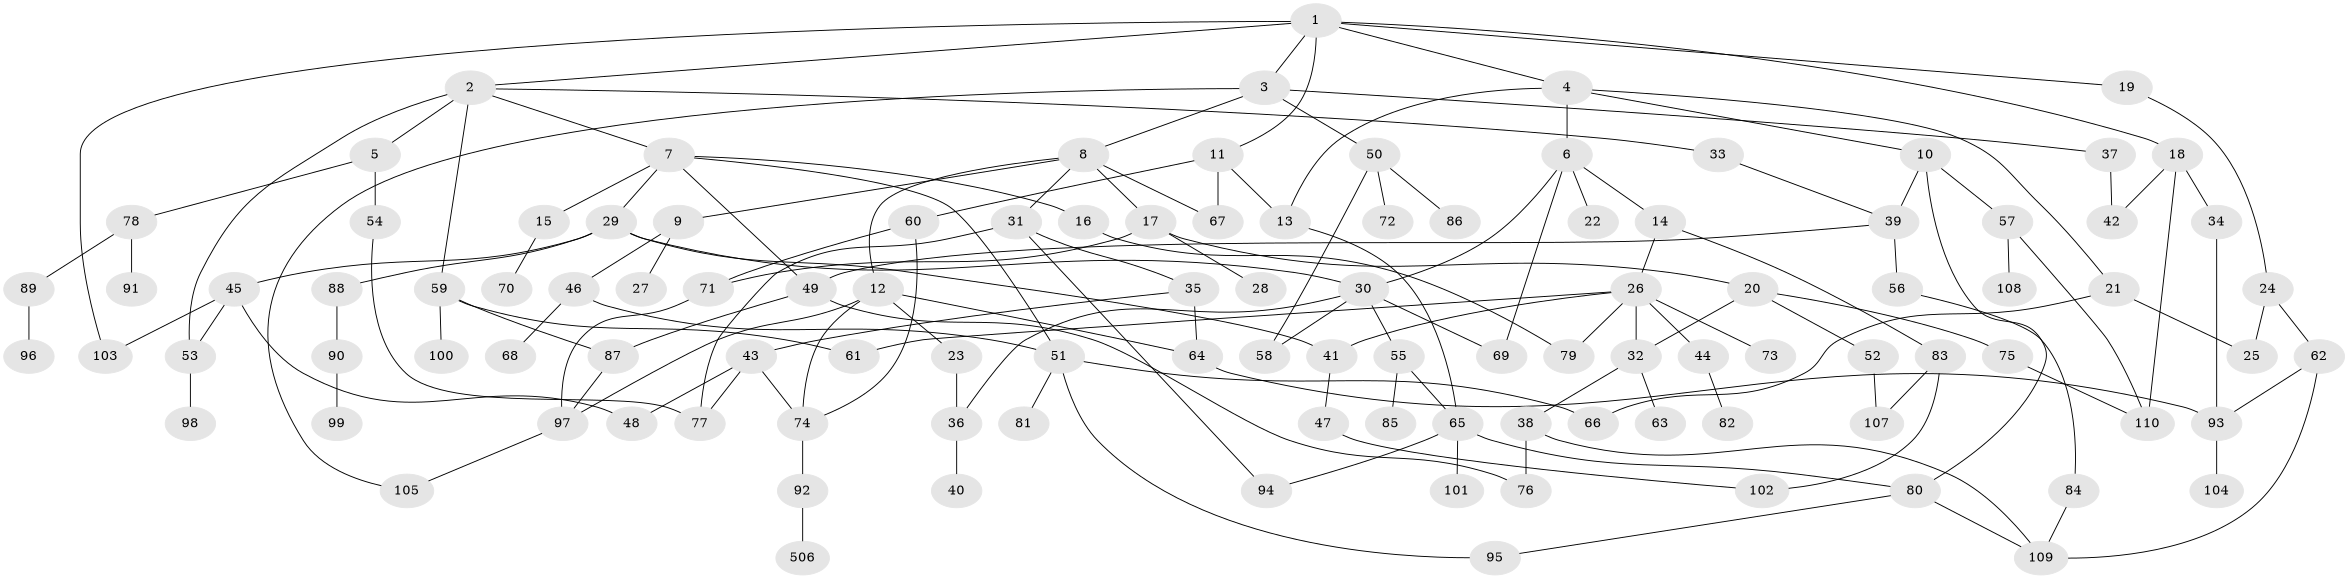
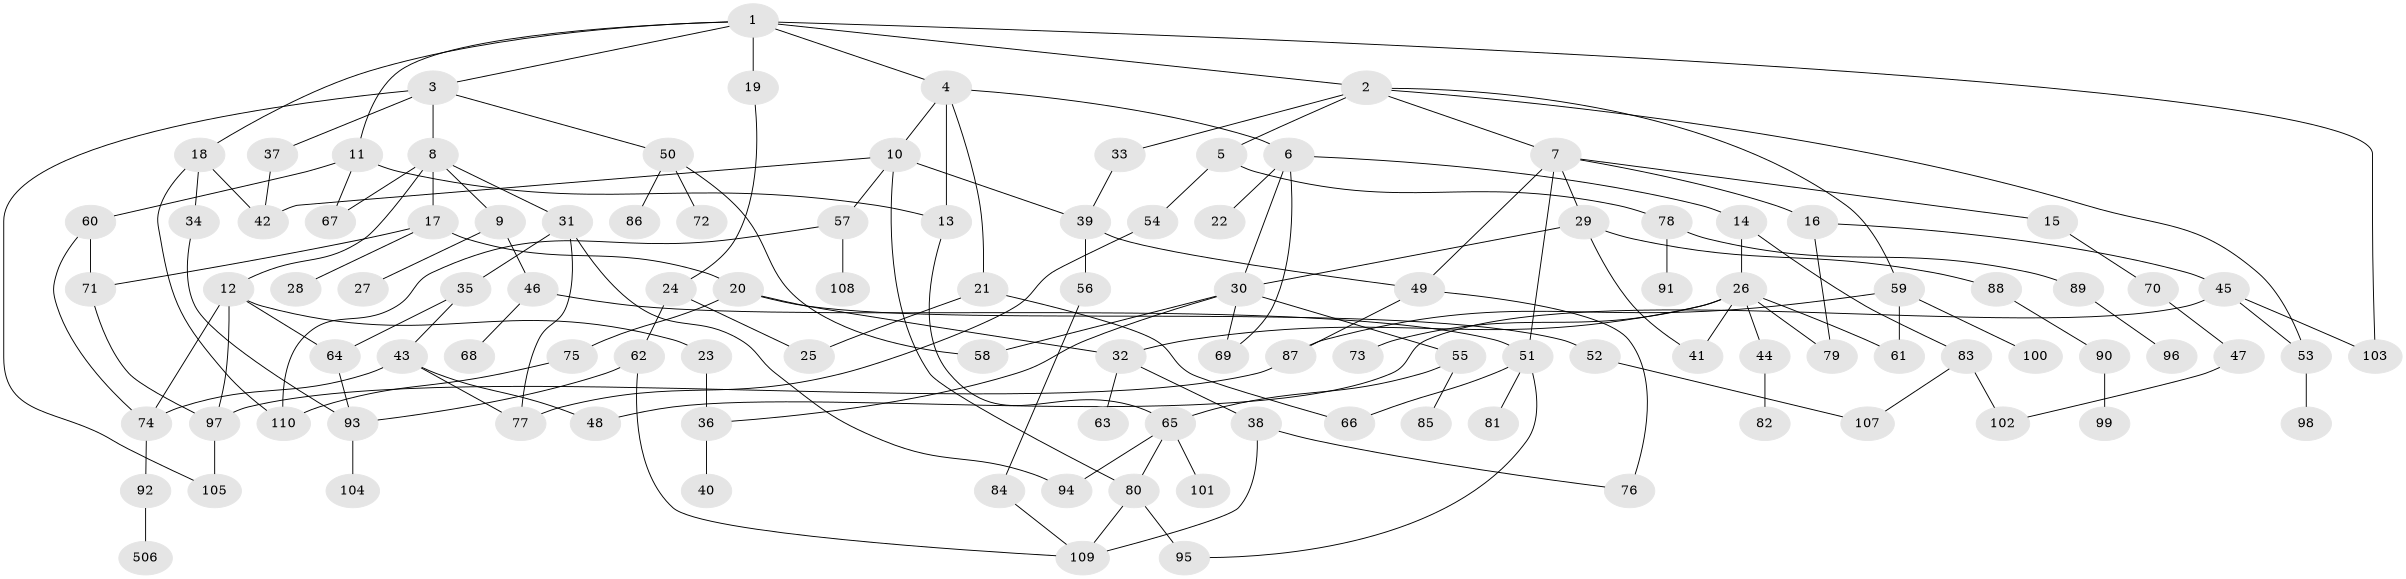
none -> (576, 182)
(426, 261) -> (2023, 241)
(1327, 397) -> (2196, 323)
